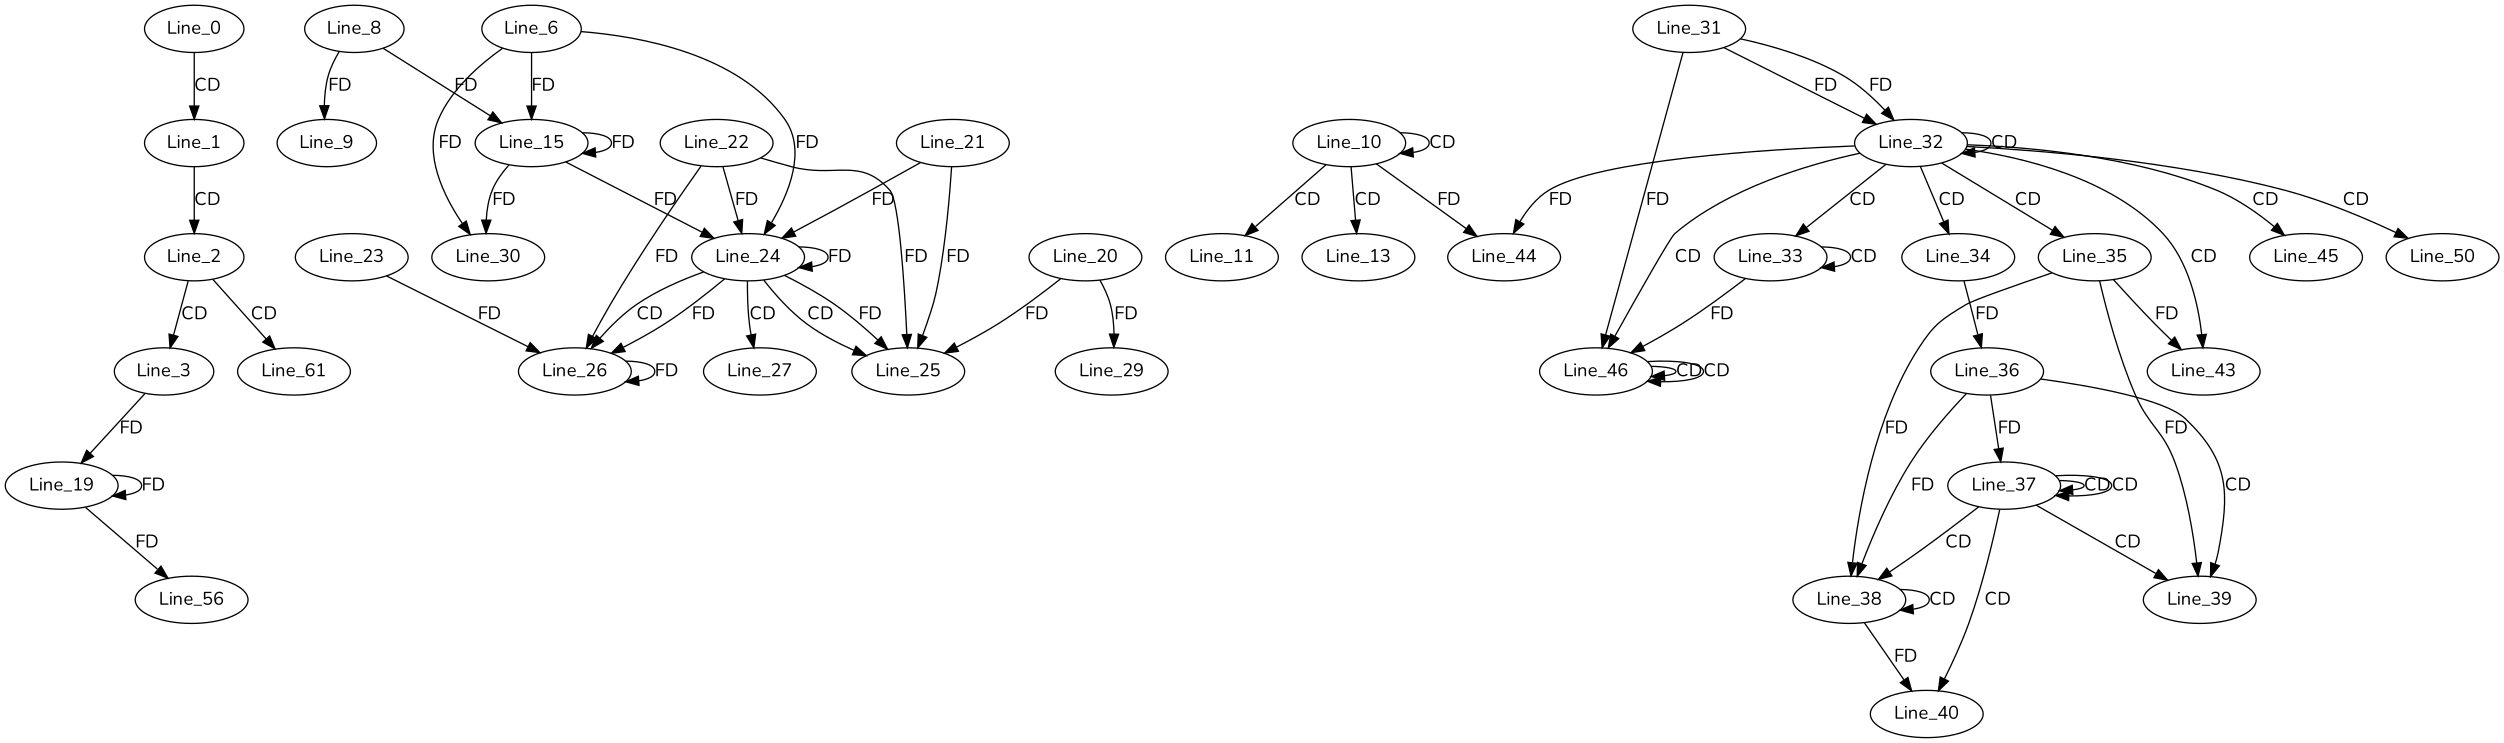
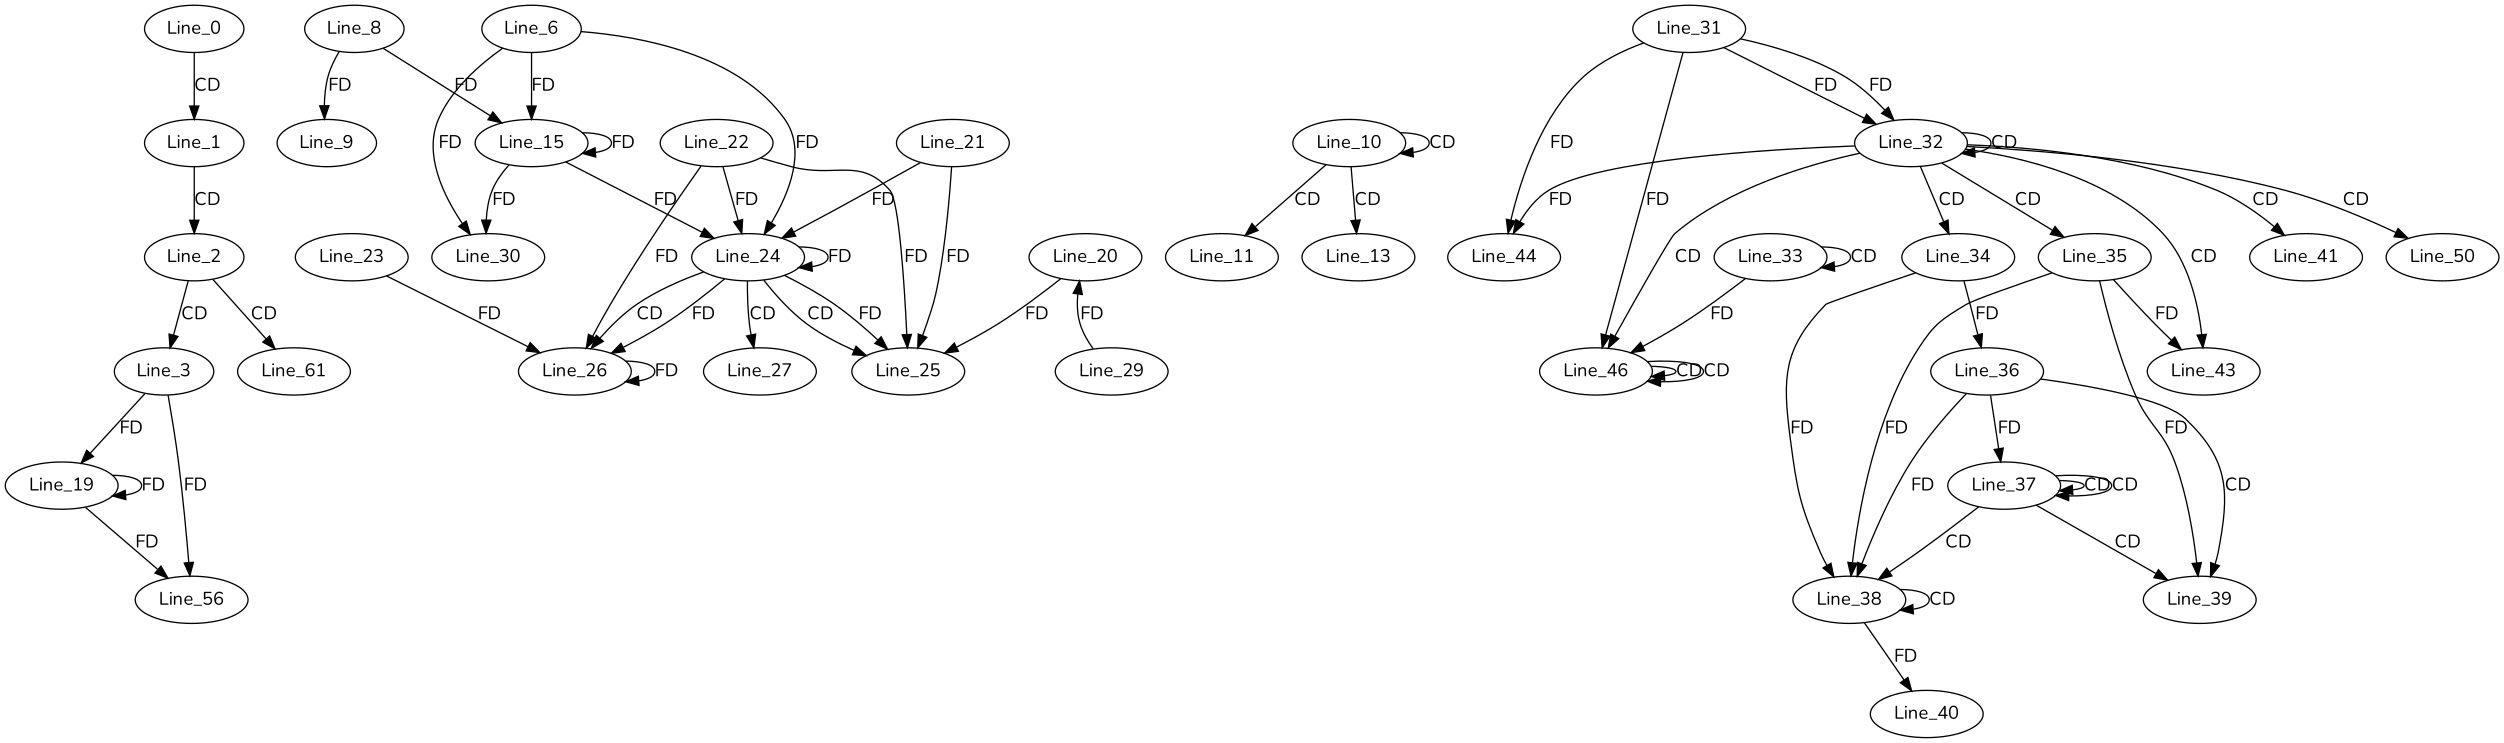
(1421, 196) -> (1554, 113)
(1846, 196) -> none
(2306, 257) -> (2306, 257)
(1111, 306) -> (1080, 323)
none -> (1787, 385)
none -> (181, 478)
(1978, 596) -> none
